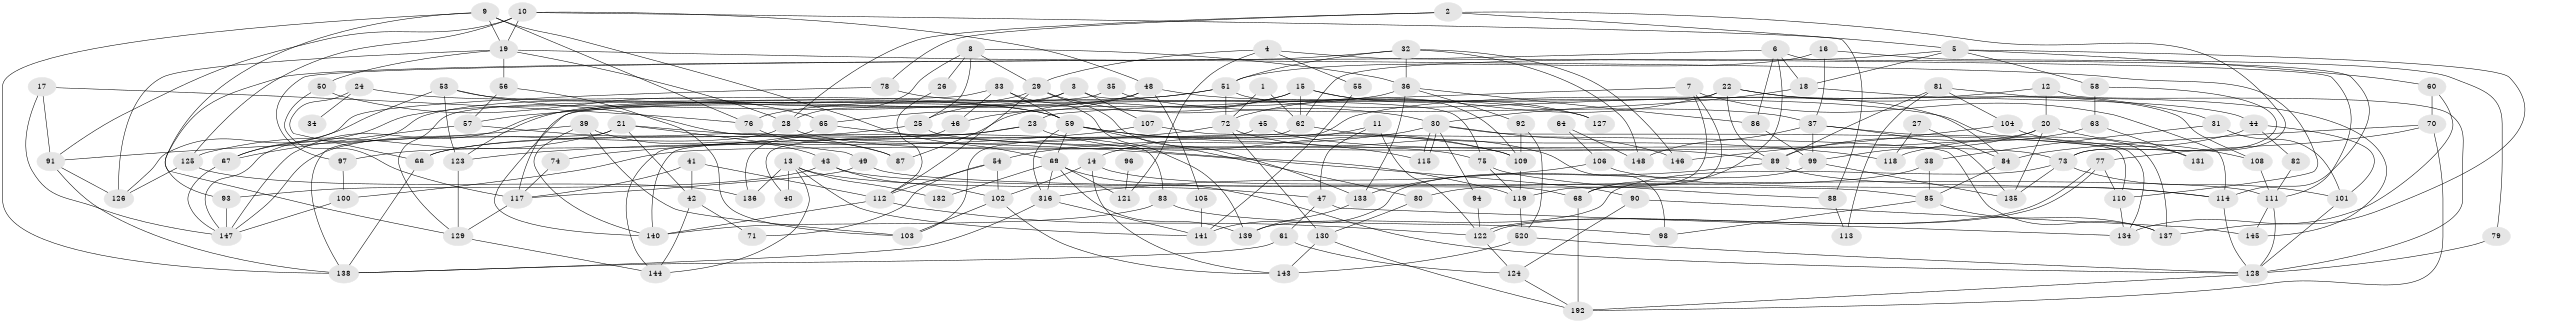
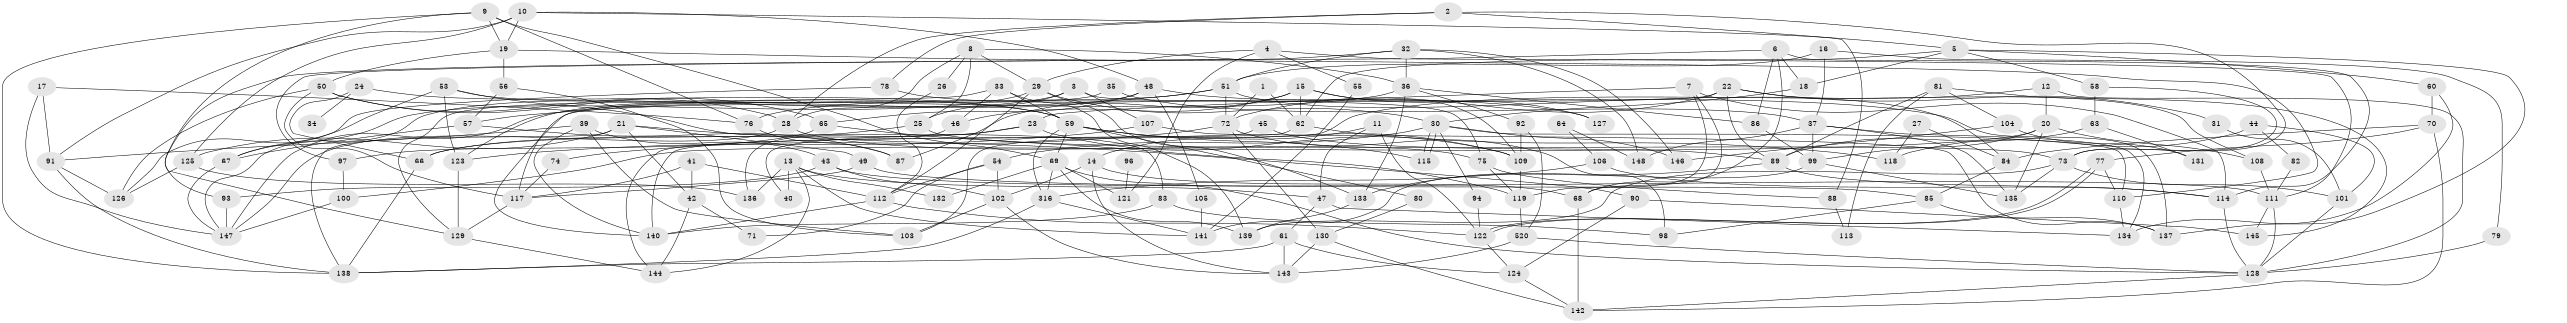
(274, 62) -> (204, 121)
(661, 83) -> (554, 105)
(2031, 99) -> none
(1929, 162) -> none
none -> (1284, 255)
(1578, 311) -> (1578, 311)
